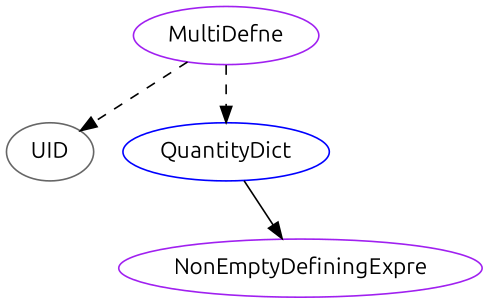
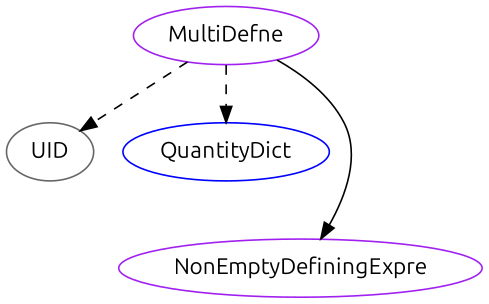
(259, 203) -> (347, 129)
